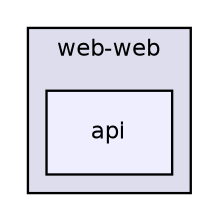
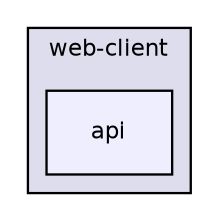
(109, 50) -> (109, 50)
